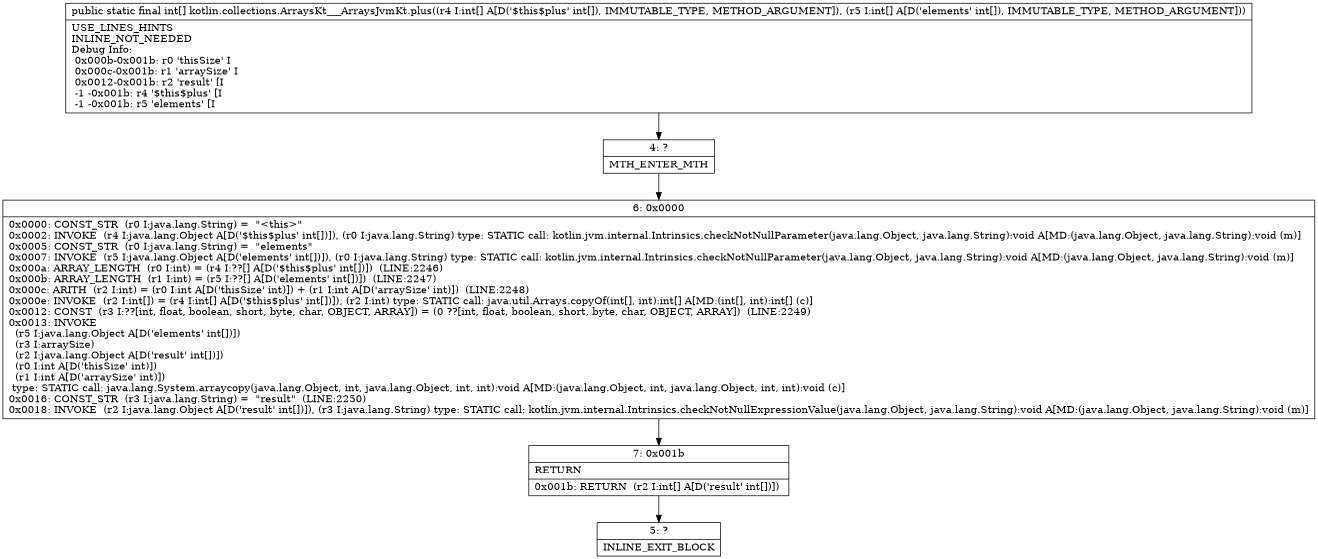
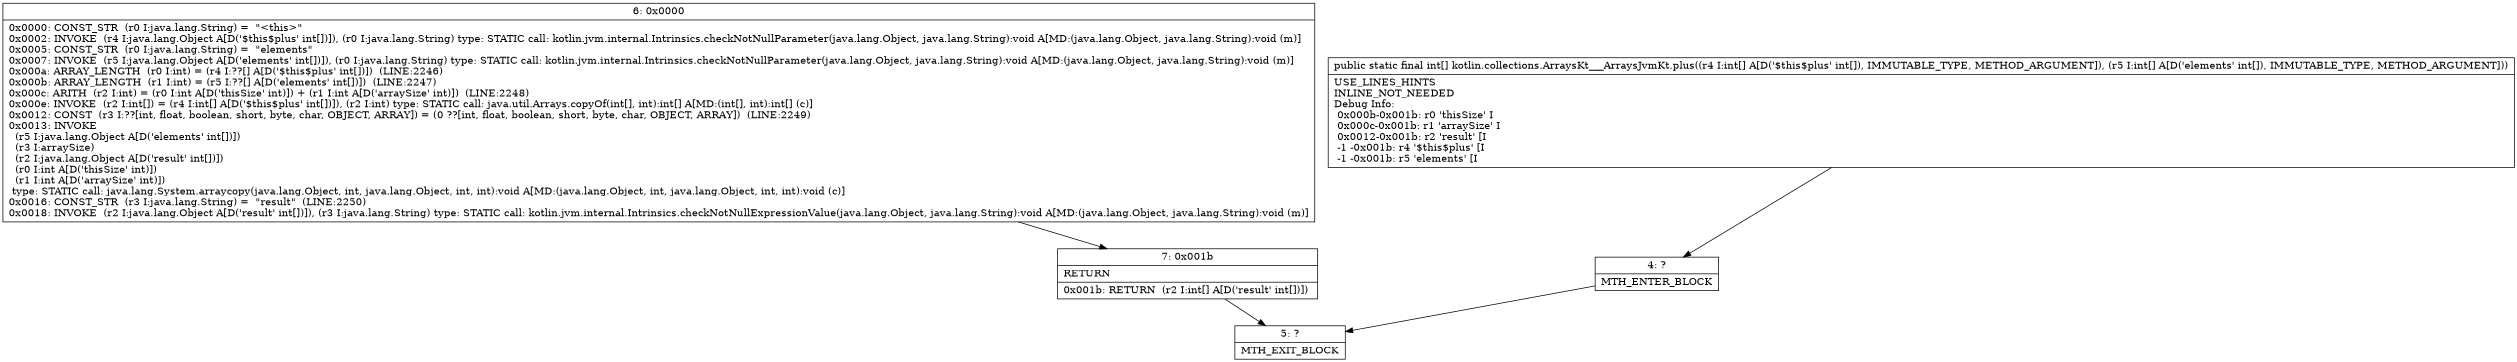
(659, 165) -> (1657, 282)
(659, 183) -> (1474, 308)
(659, 547) -> (1290, 350)
